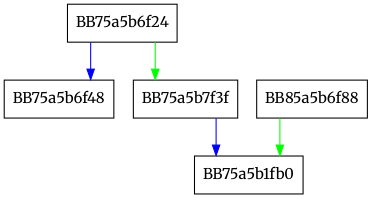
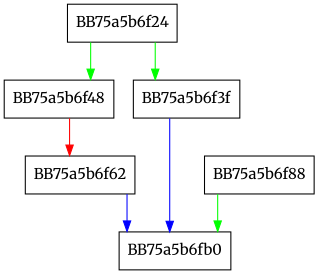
(91, 56) -> (91, 56)
(186, 99) -> (187, 99)
(312, 99) -> (259, 175)
none -> (80, 175)
(249, 175) -> (175, 251)
